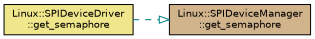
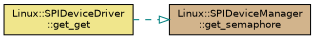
(69, 20) -> (69, 20)
